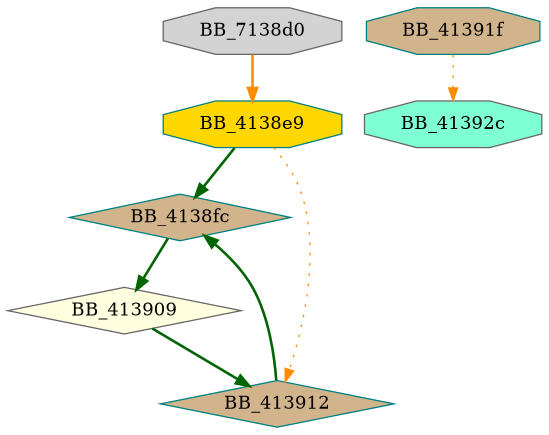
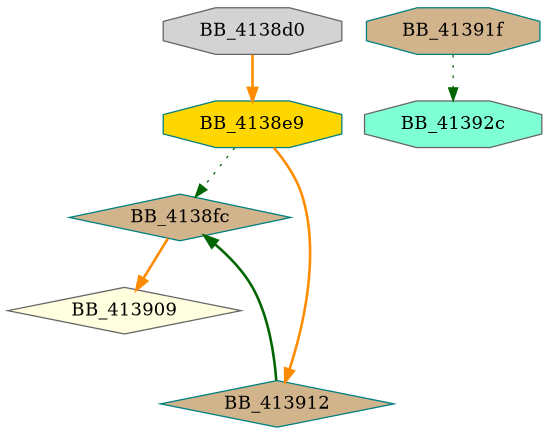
(253, 31) -> (253, 31)
(453, 71) -> (453, 71)
(219, 167) -> (219, 167)
(310, 255) -> (310, 255)
(156, 259) -> (156, 259)
(195, 354) -> none
